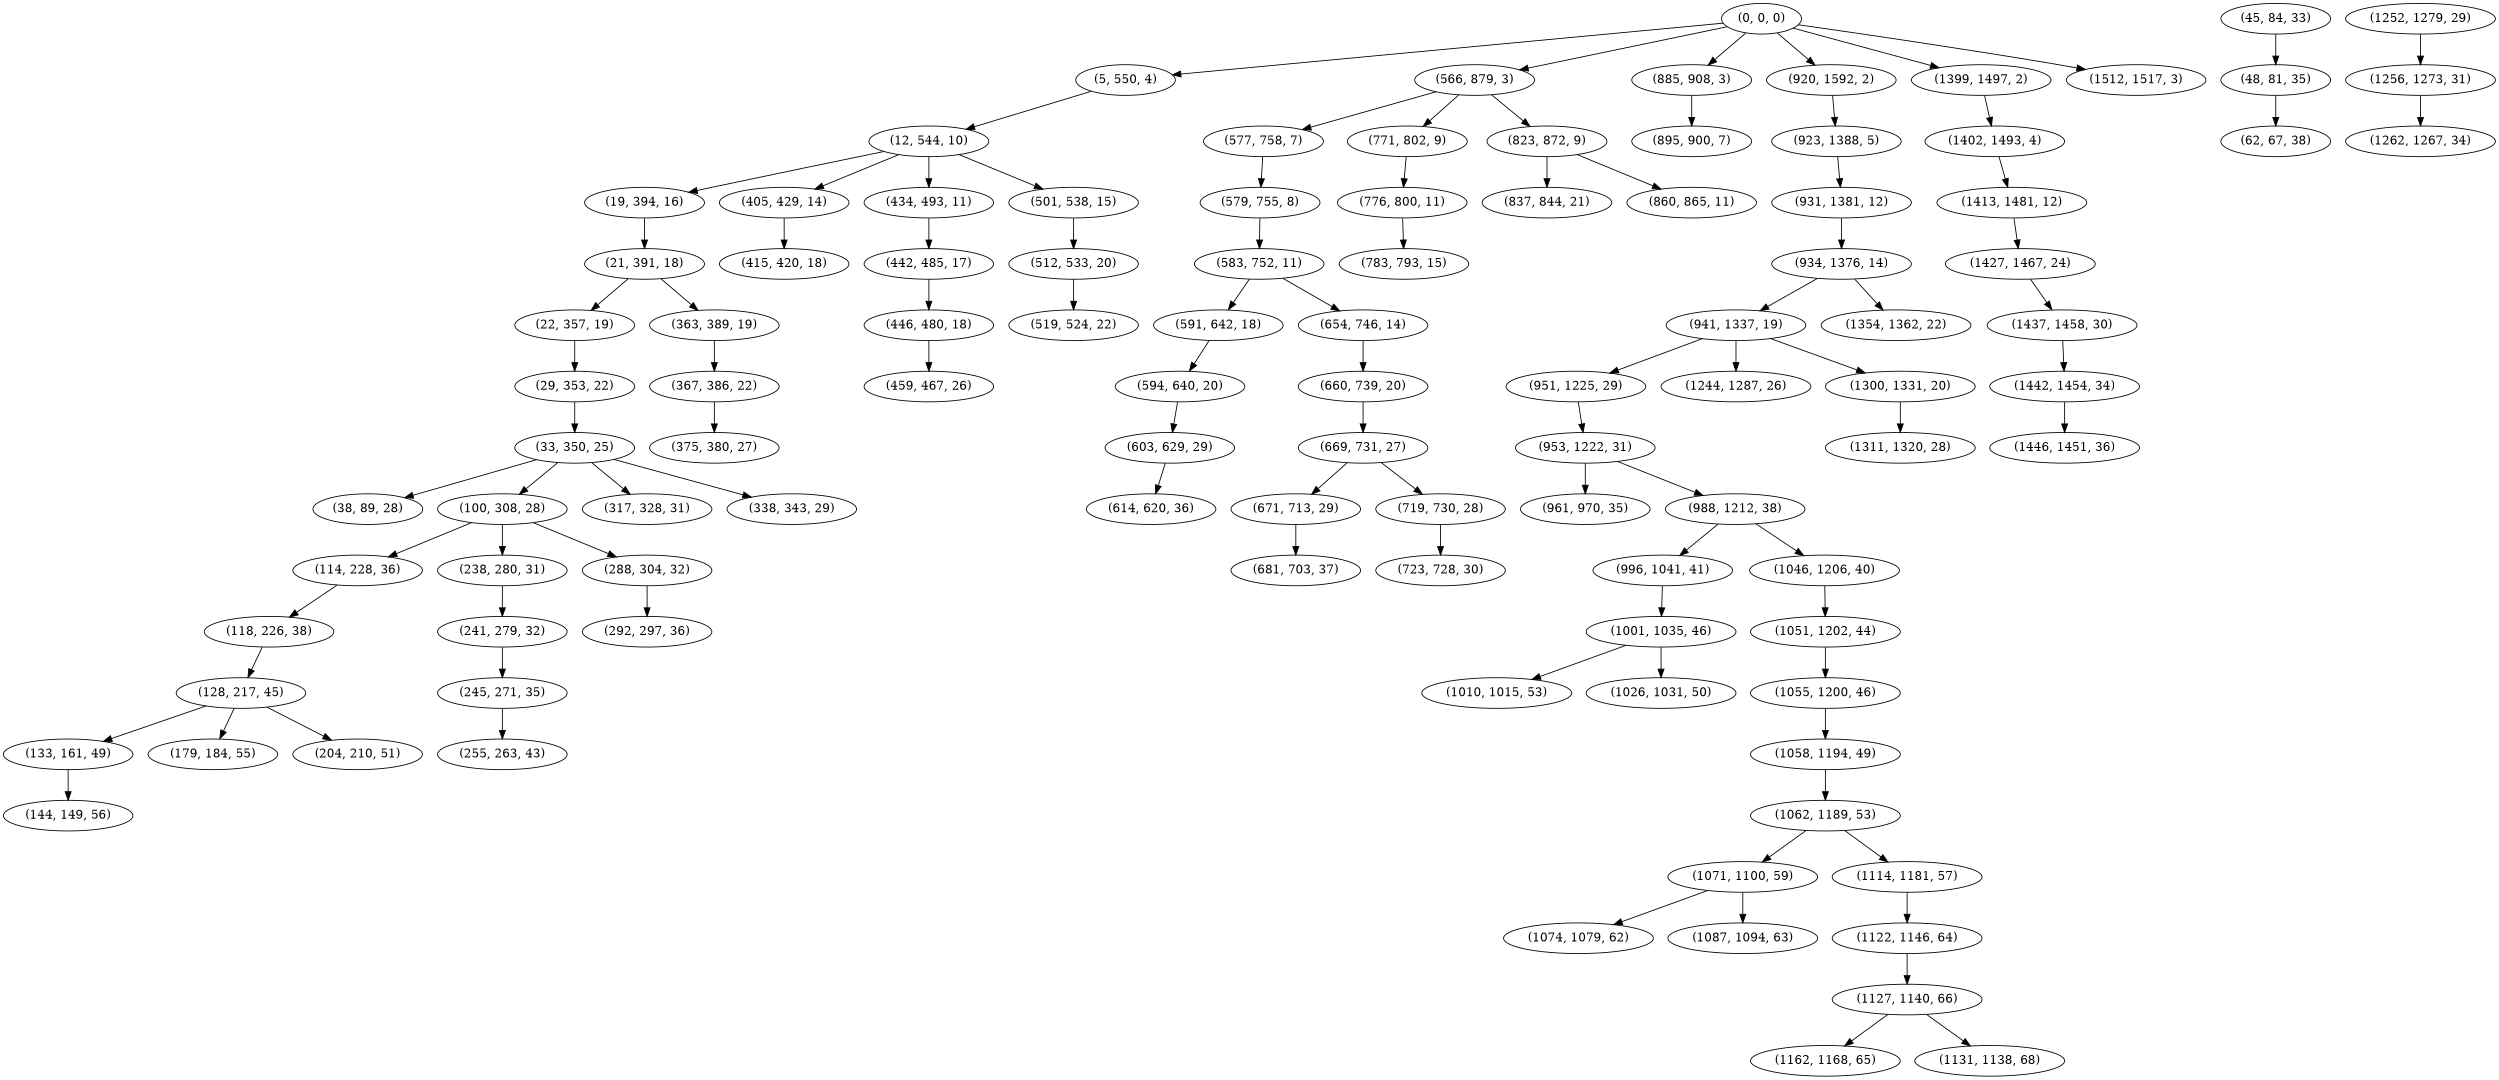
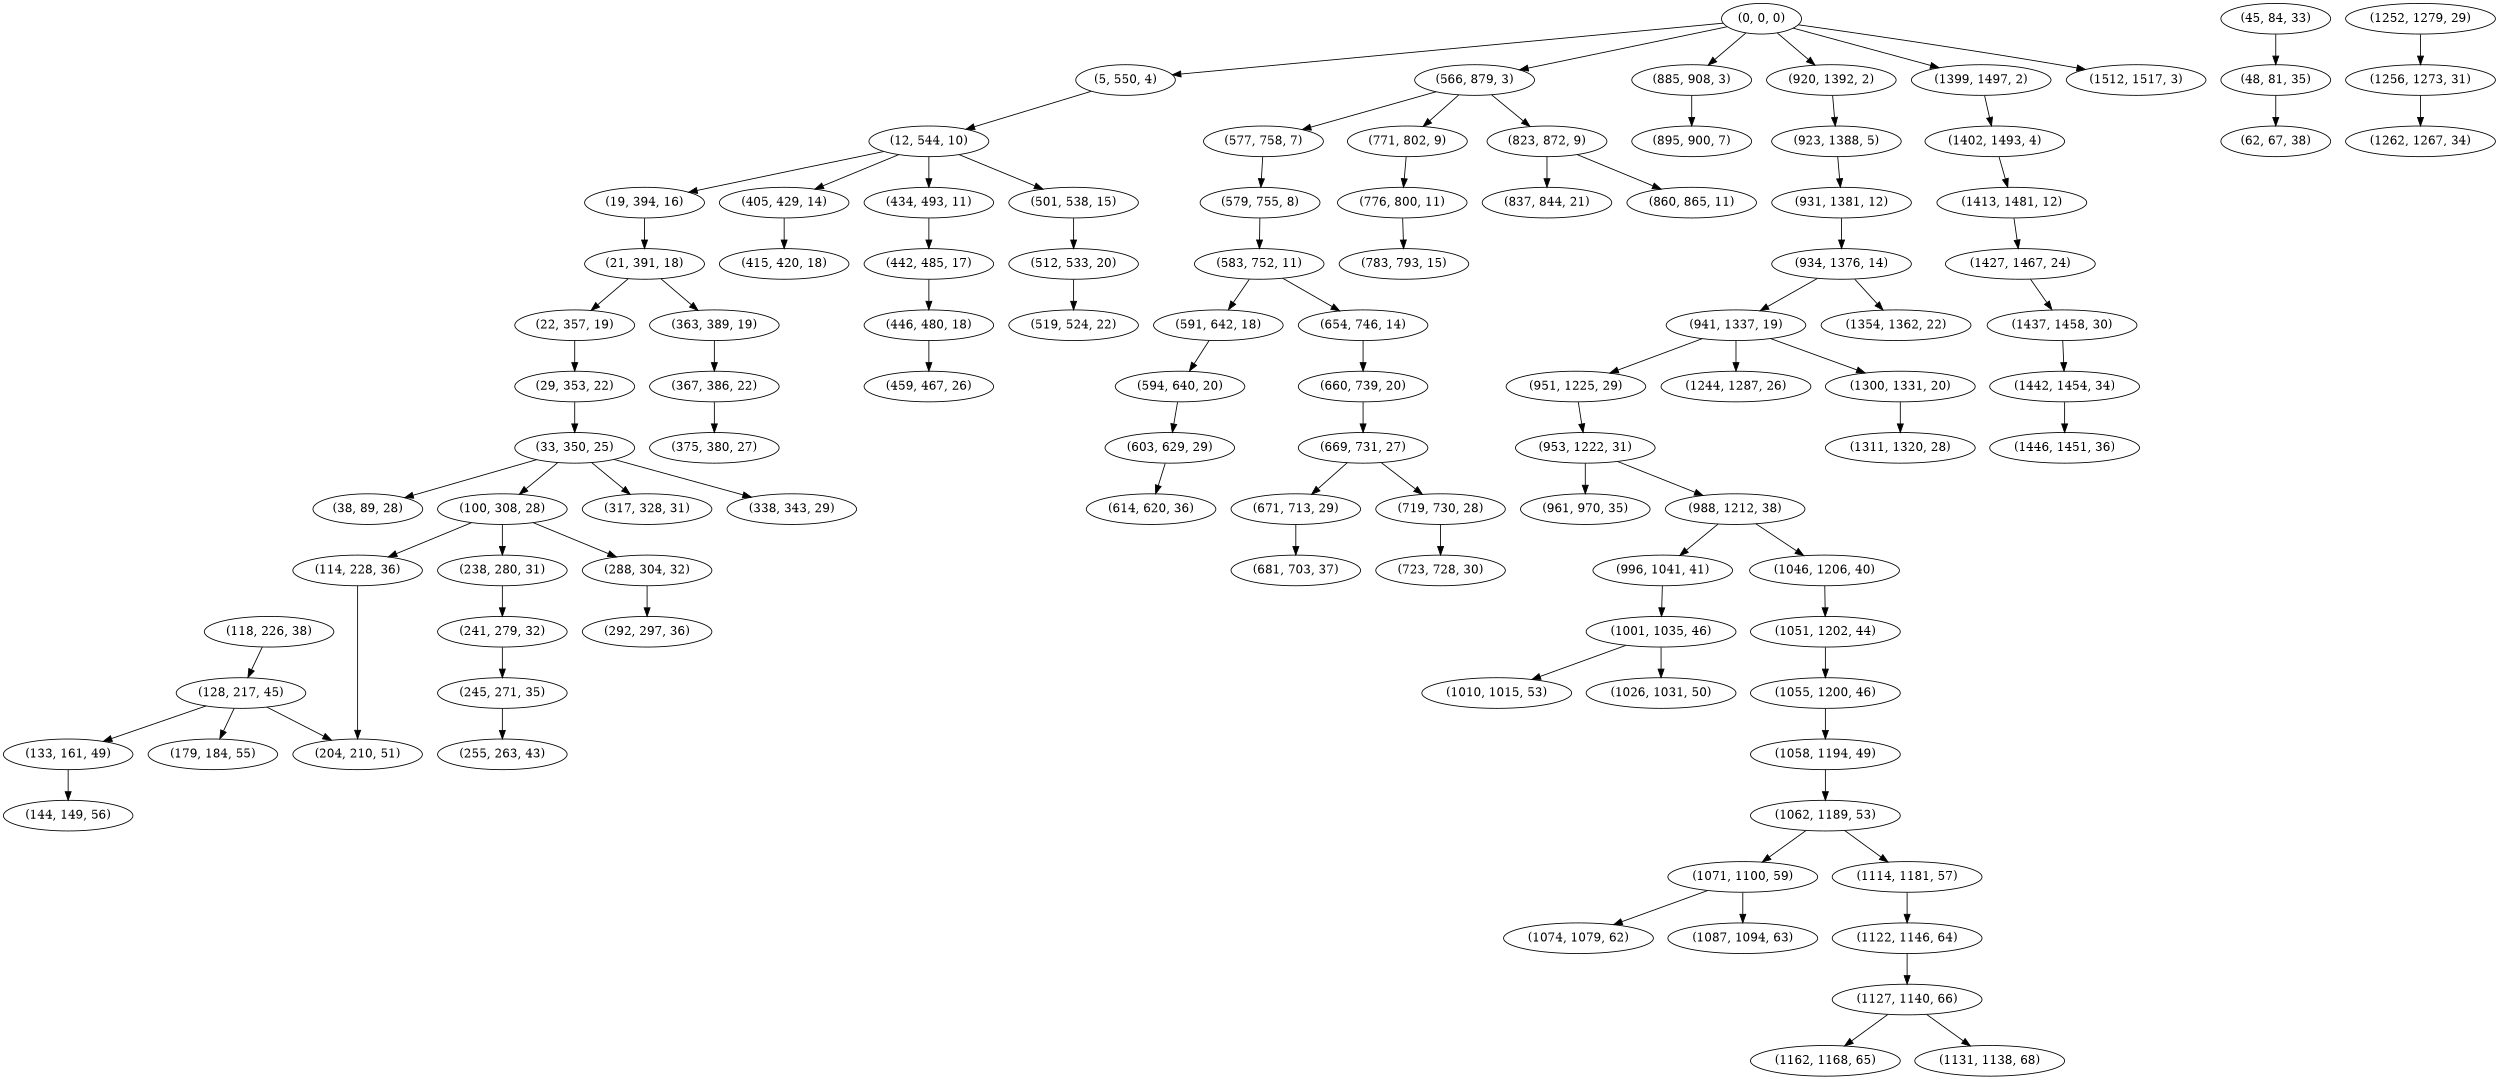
(1831, 80) -> (1831, 80)
(317, 599) -> (358, 658)
